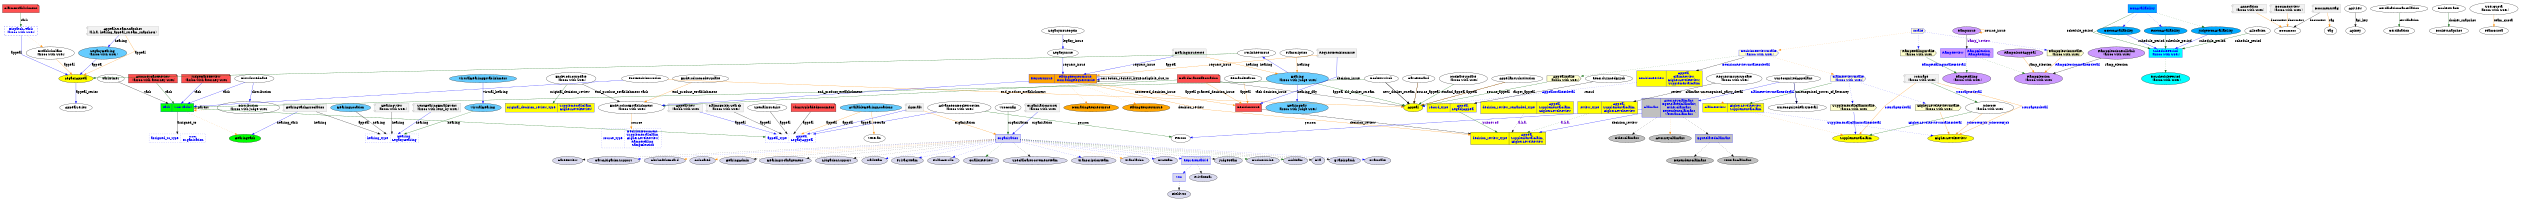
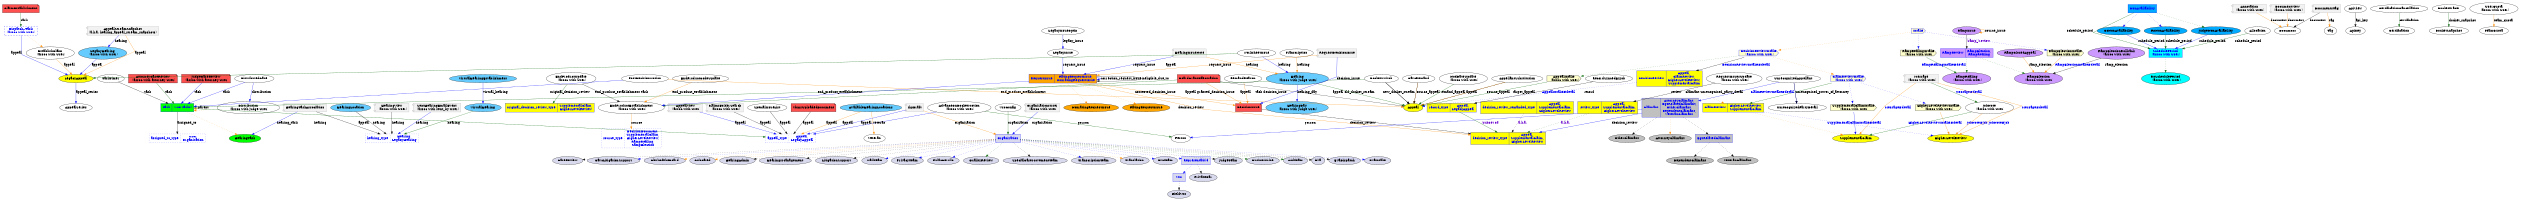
(1276, 65) -> (1274, 64)
(1508, 138) -> (1508, 138)
